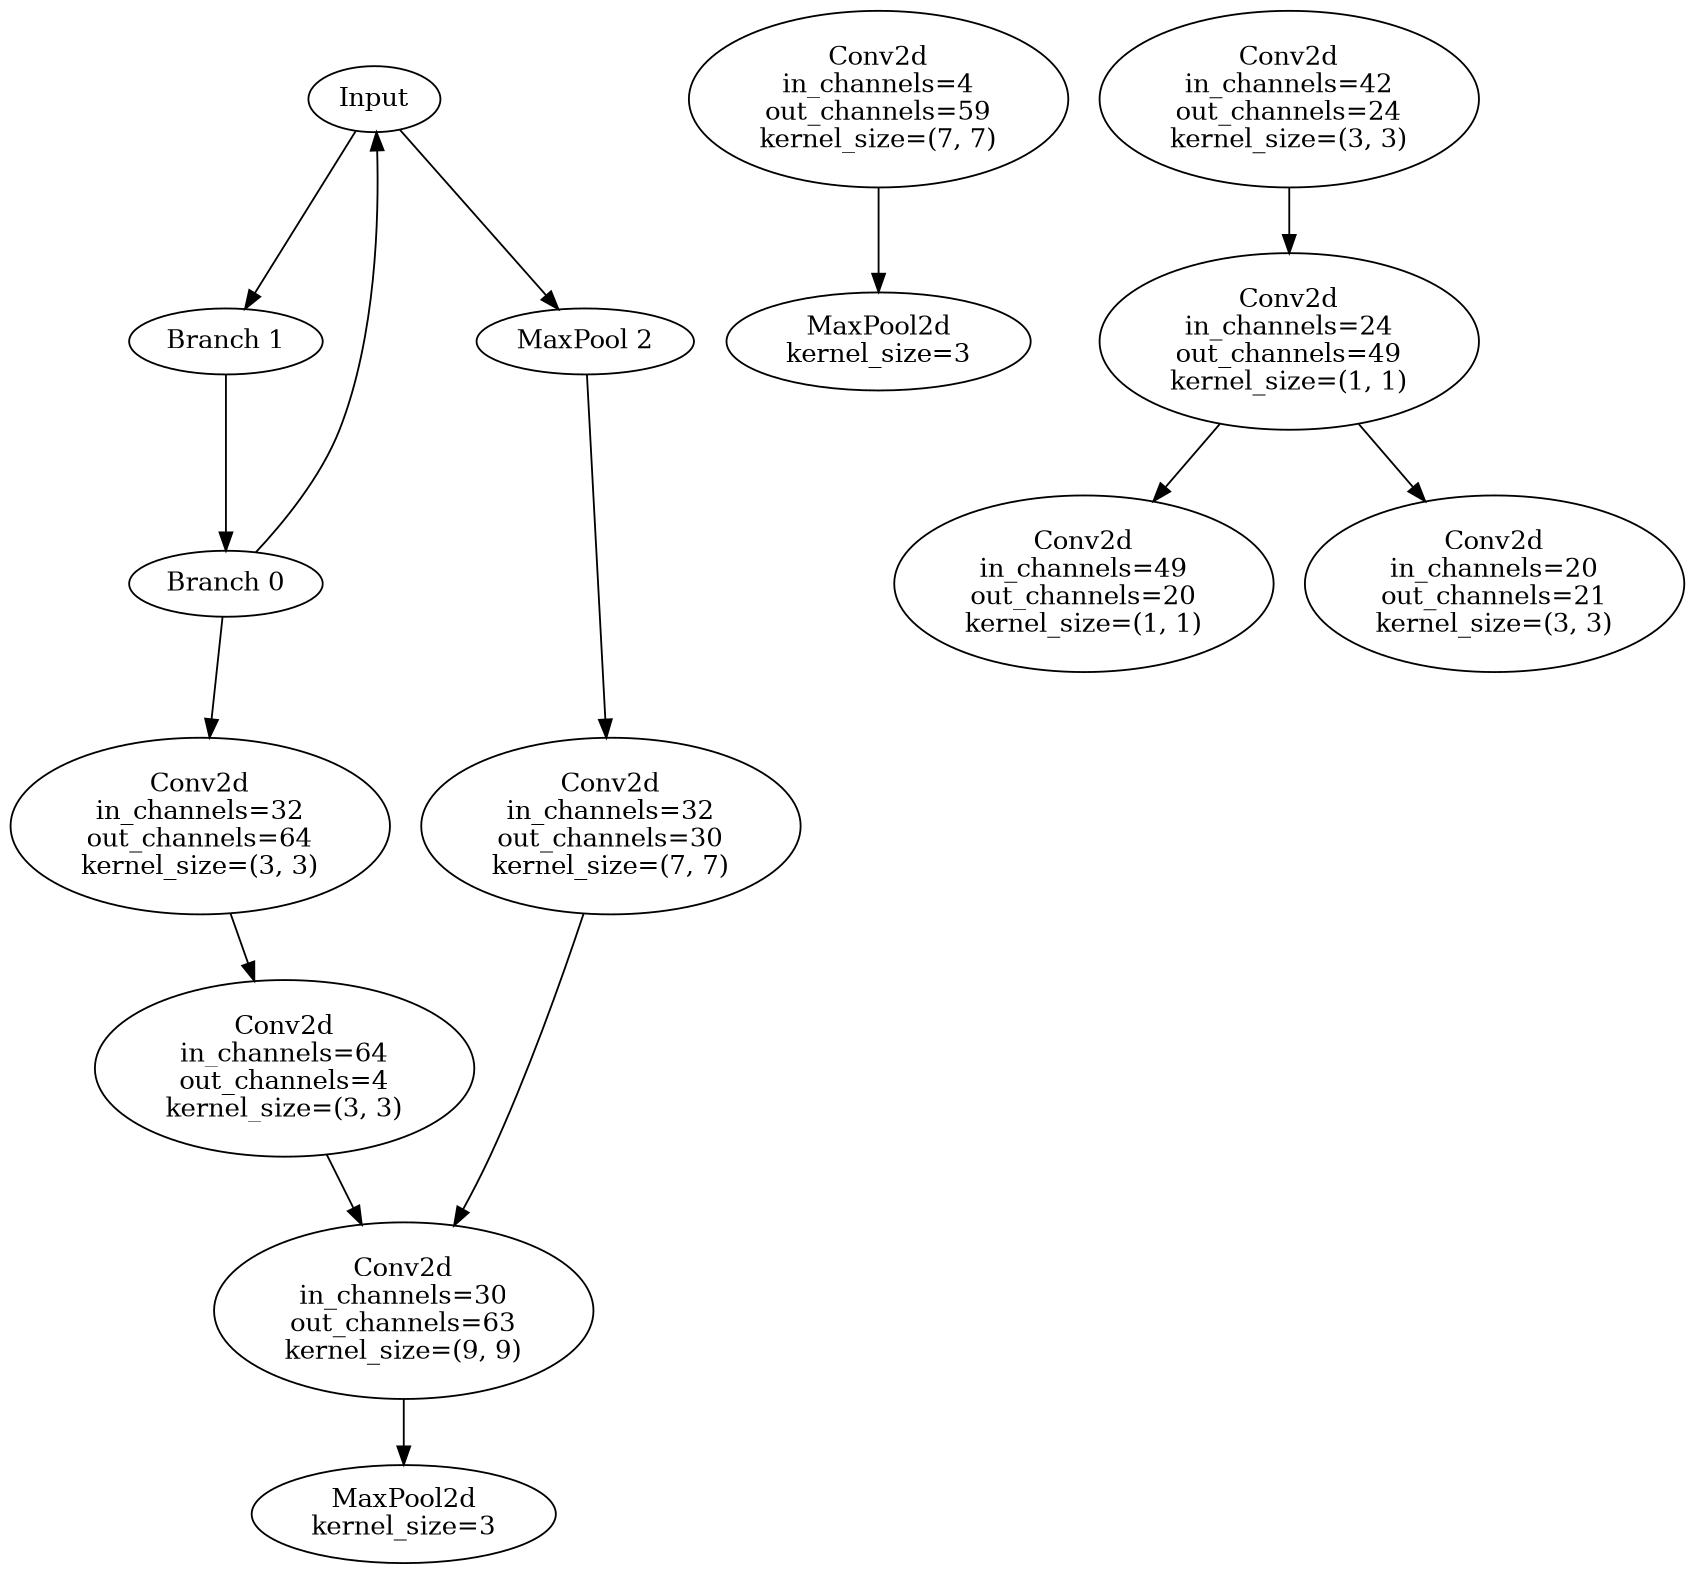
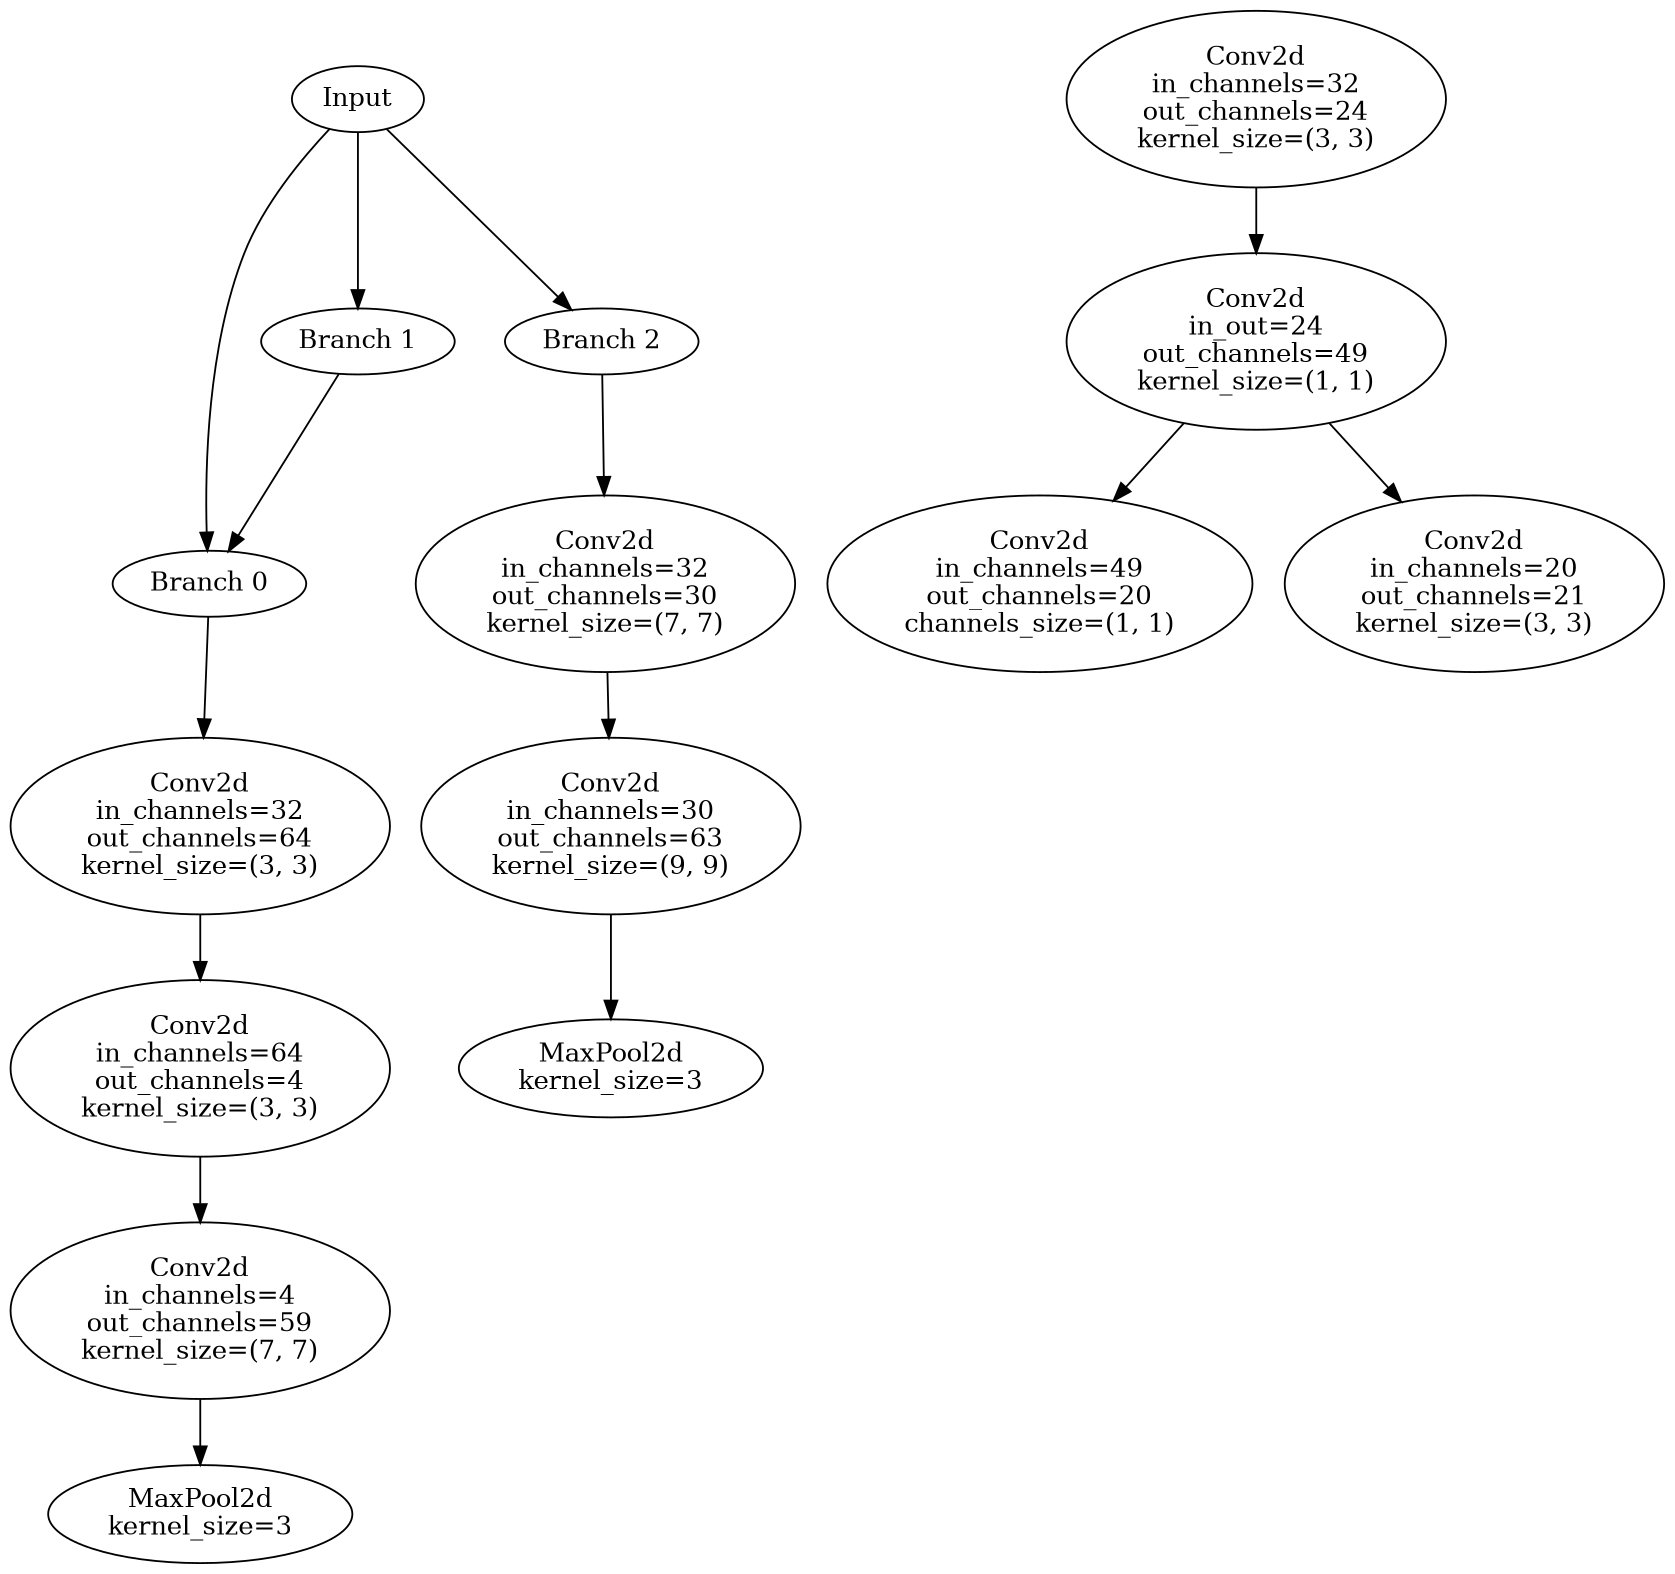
(1289, 99) -> (1256, 99)
(585, 341) -> (602, 341)
(1289, 341) -> (1256, 341)
(359, 366) -> (225, 316)
(1084, 584) -> (1040, 584)
(340, 1181) -> (200, 1180)
